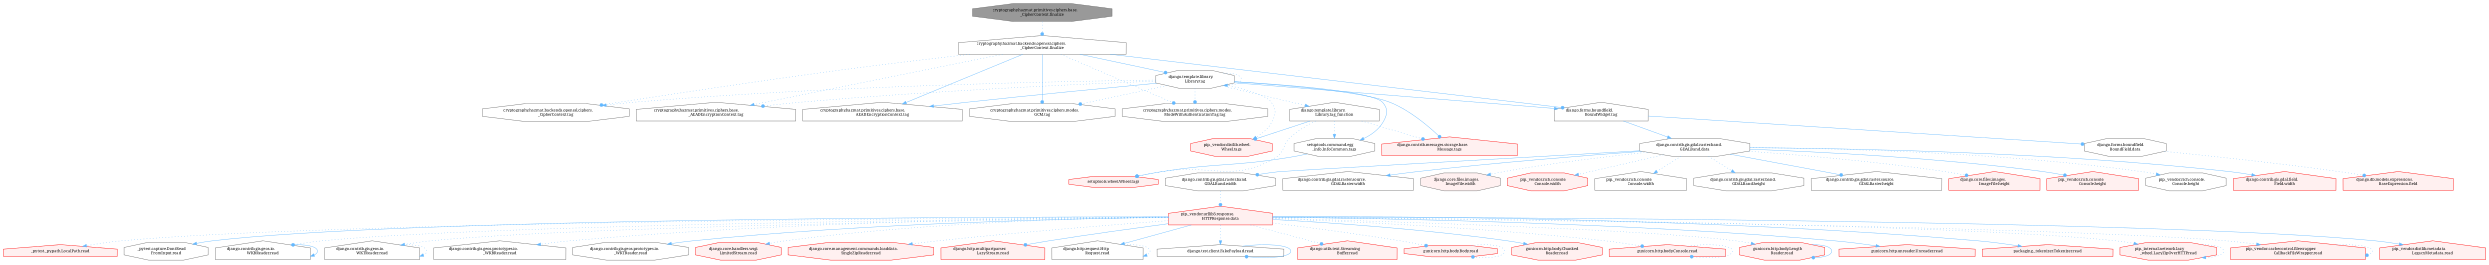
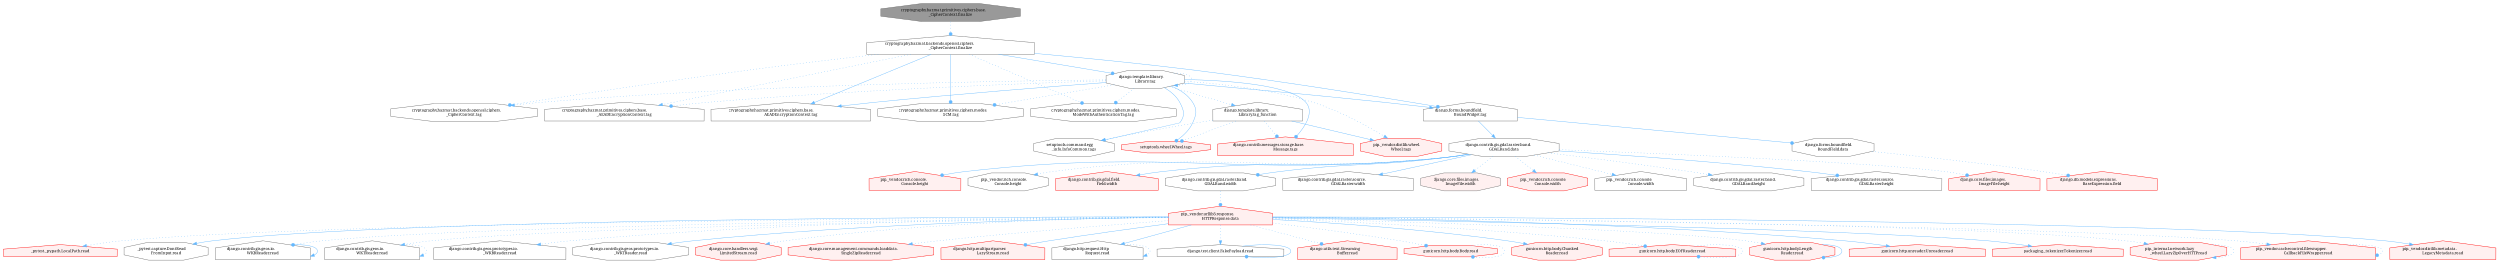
(1284, 130) -> (1331, 130)
(1223, 165) -> (1196, 110)
(1667, 251) -> (1672, 251)
